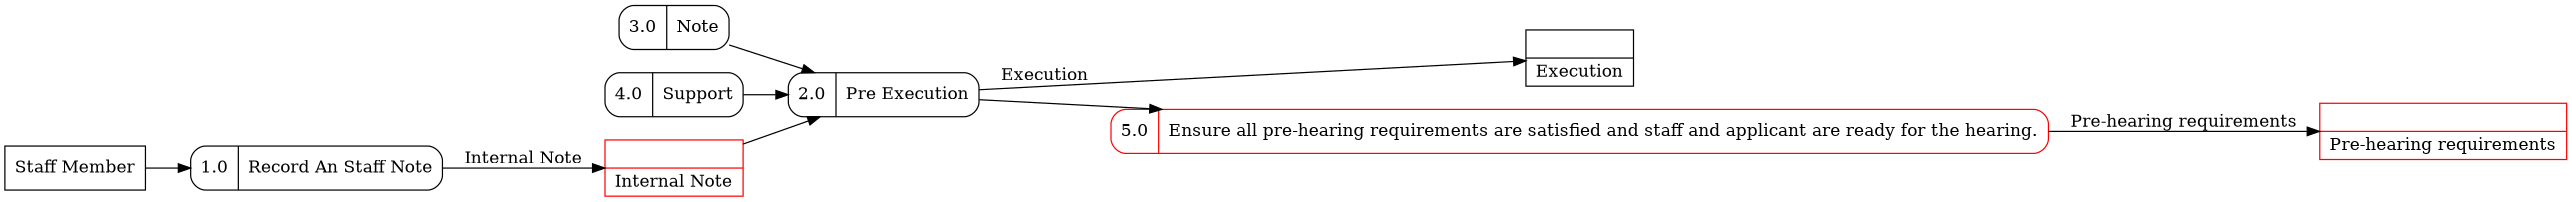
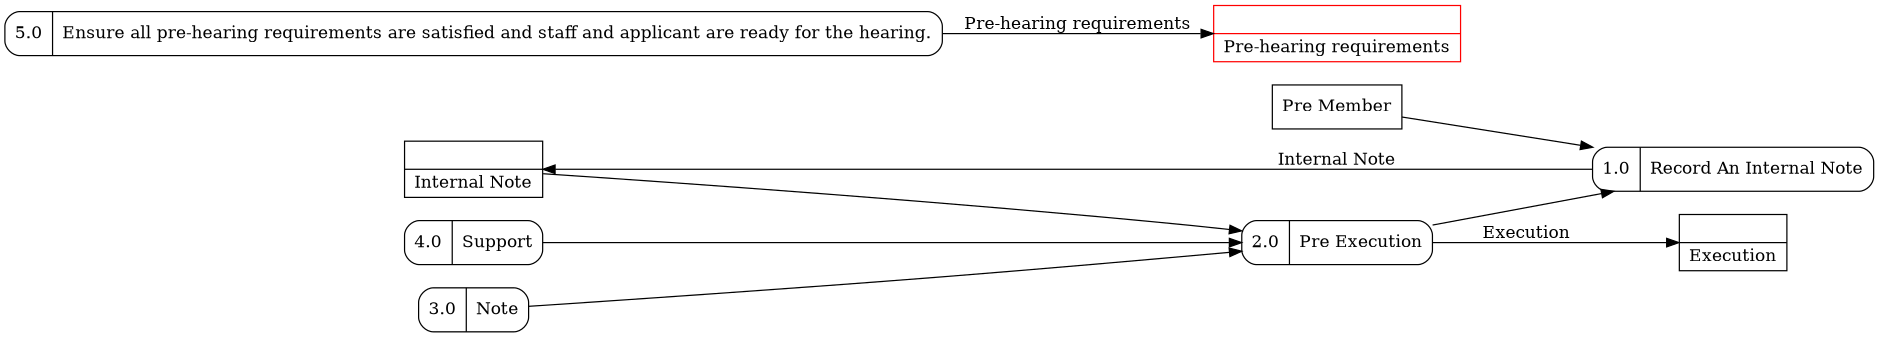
(1064, 104) -> (1517, 209)
(1580, 131) -> (474, 34)
(340, 167) -> (1757, 169)
(75, 168) -> (1337, 107)
(674, 168) -> (474, 169)
